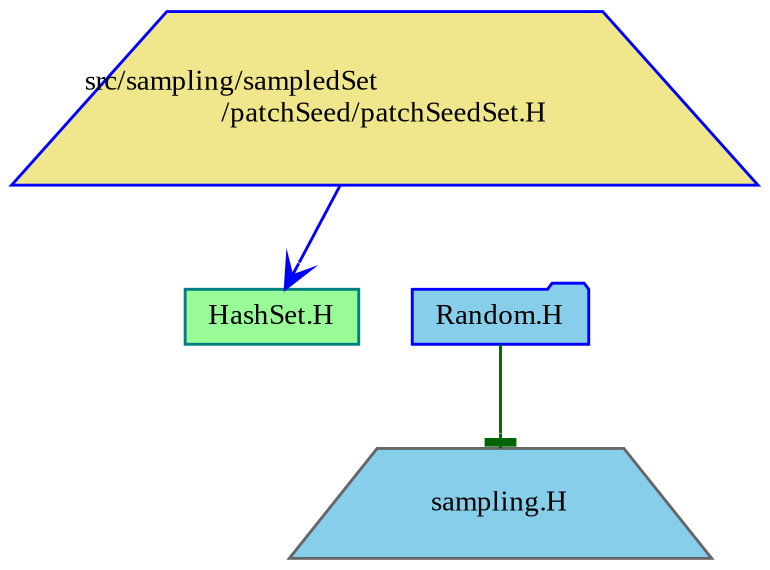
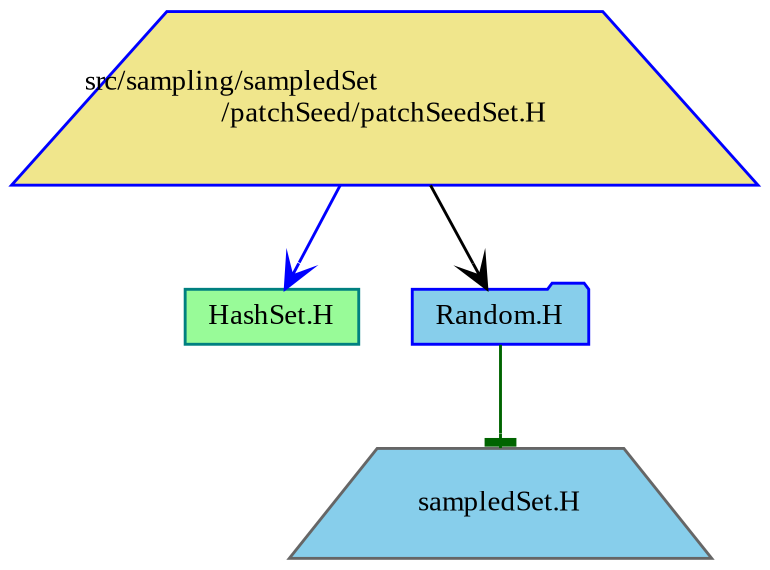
none -> (452, 224)
(500, 503) -> (500, 503)
